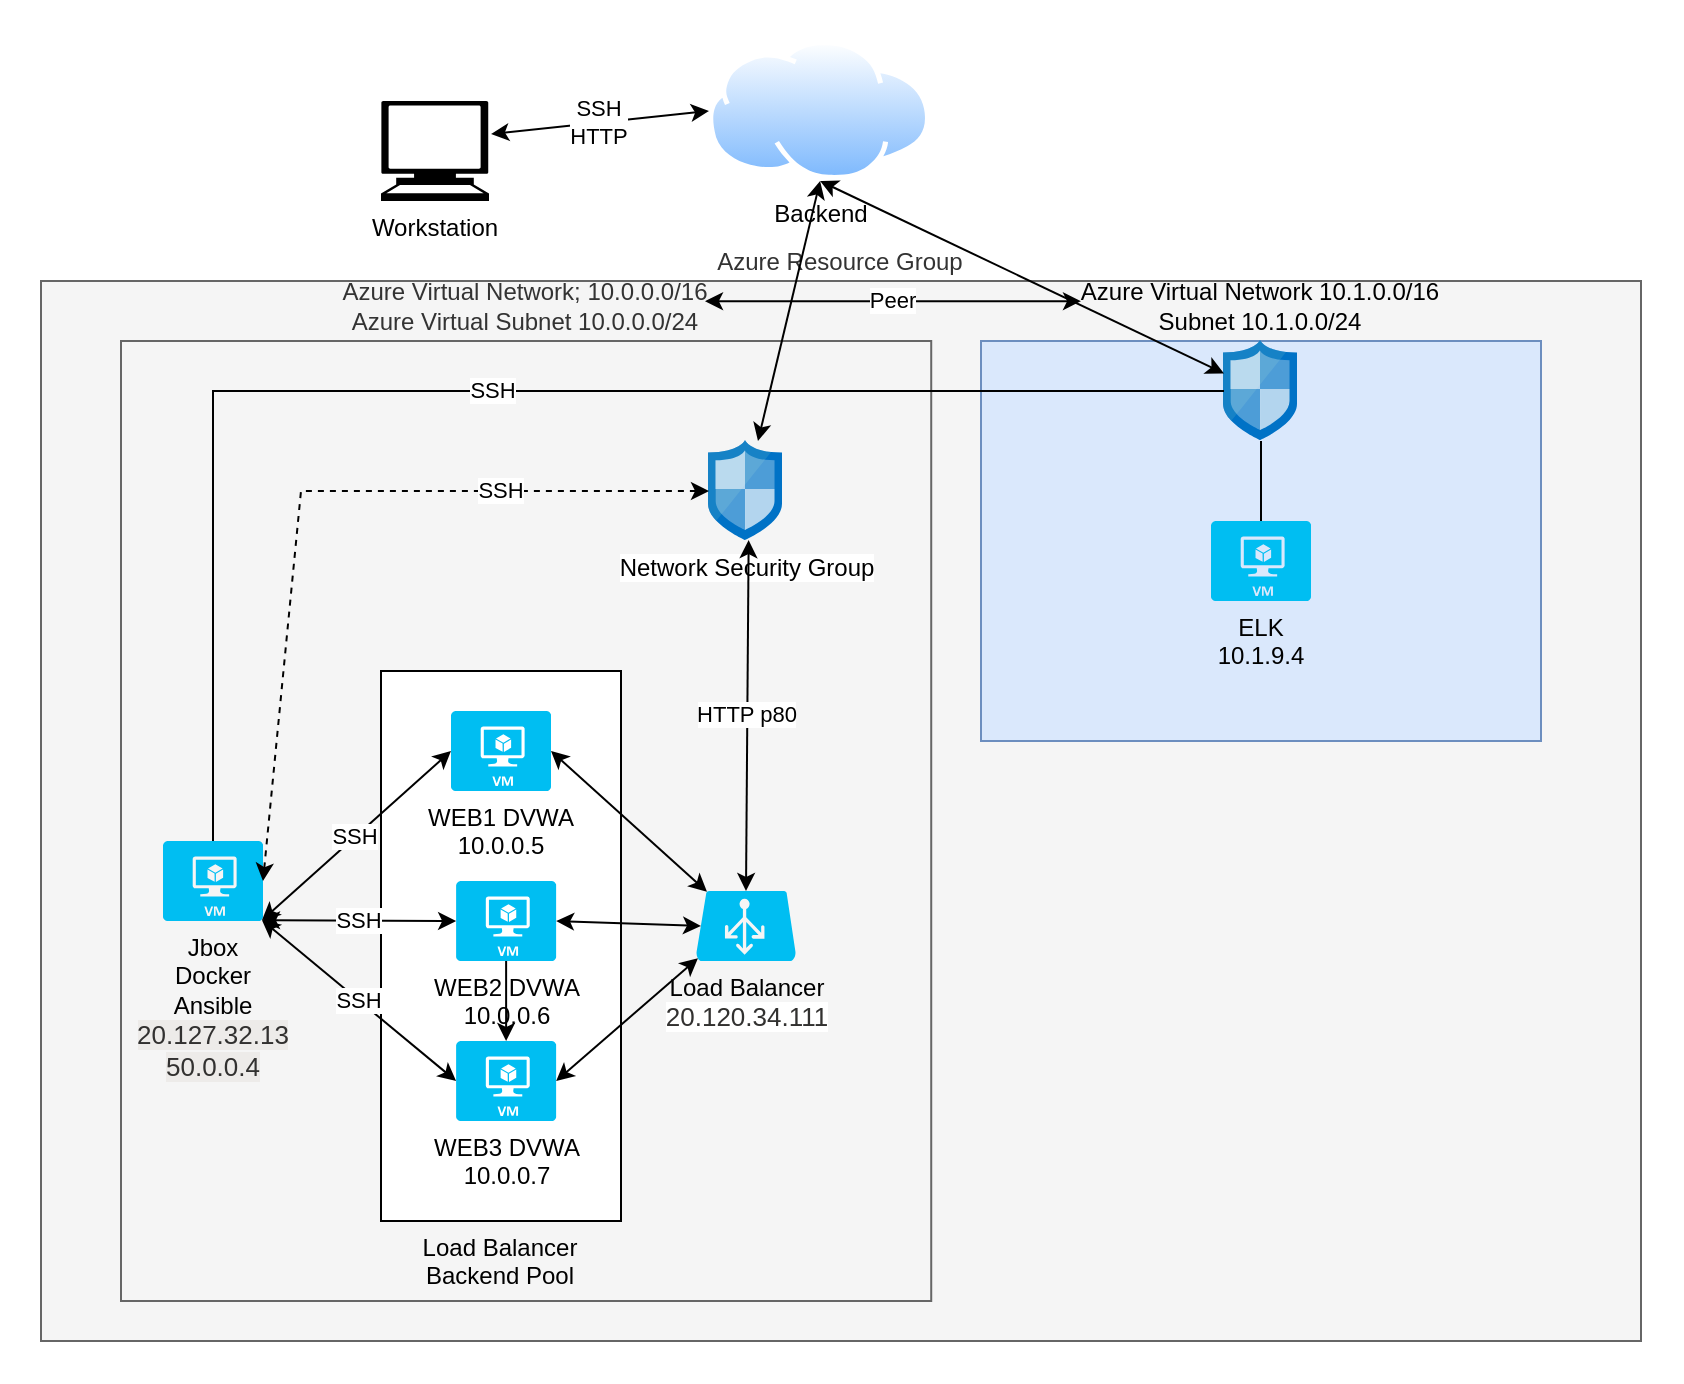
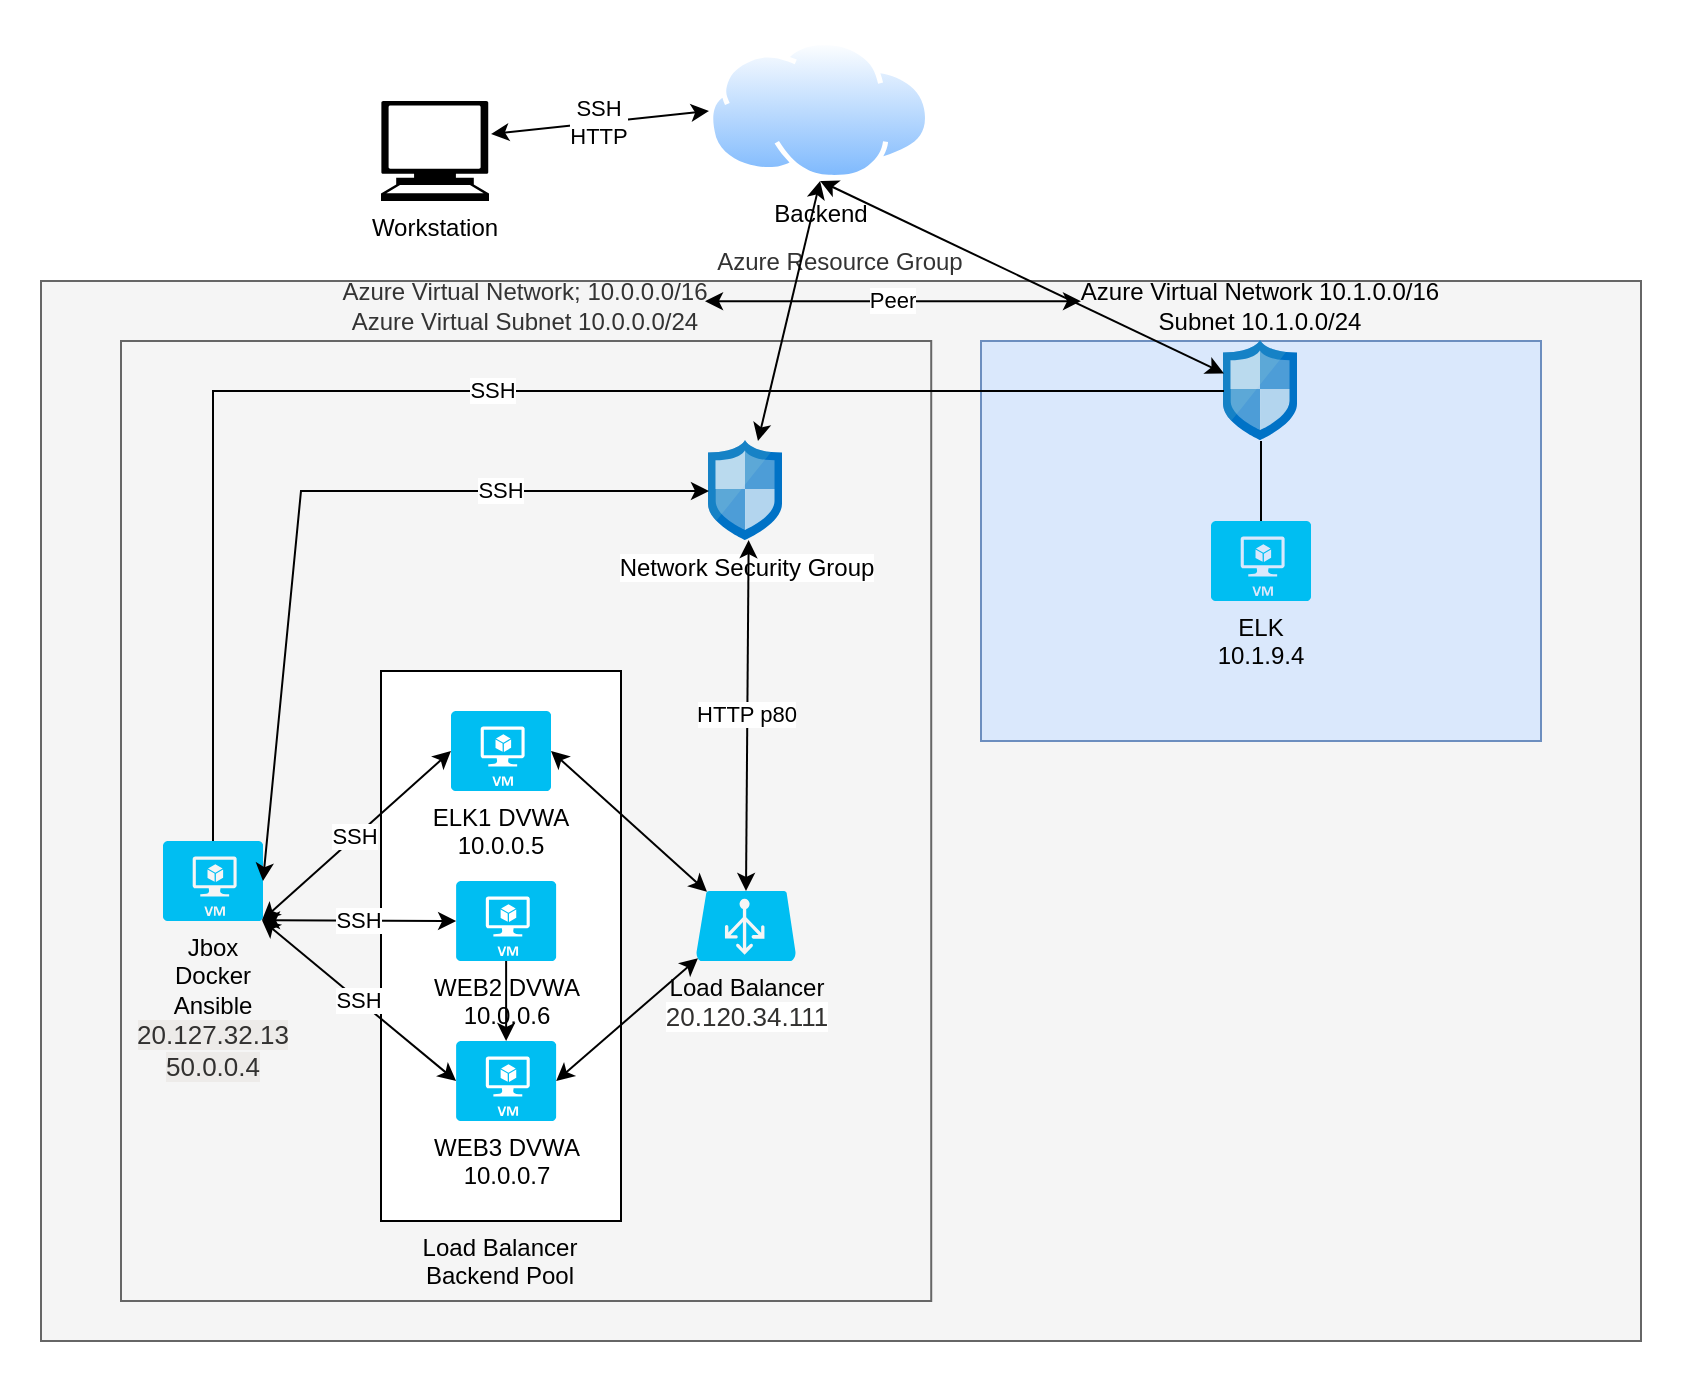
(291, 592) -> (291, 592)
(502, 834) -> (502, 834)
(628, 923) -> none
